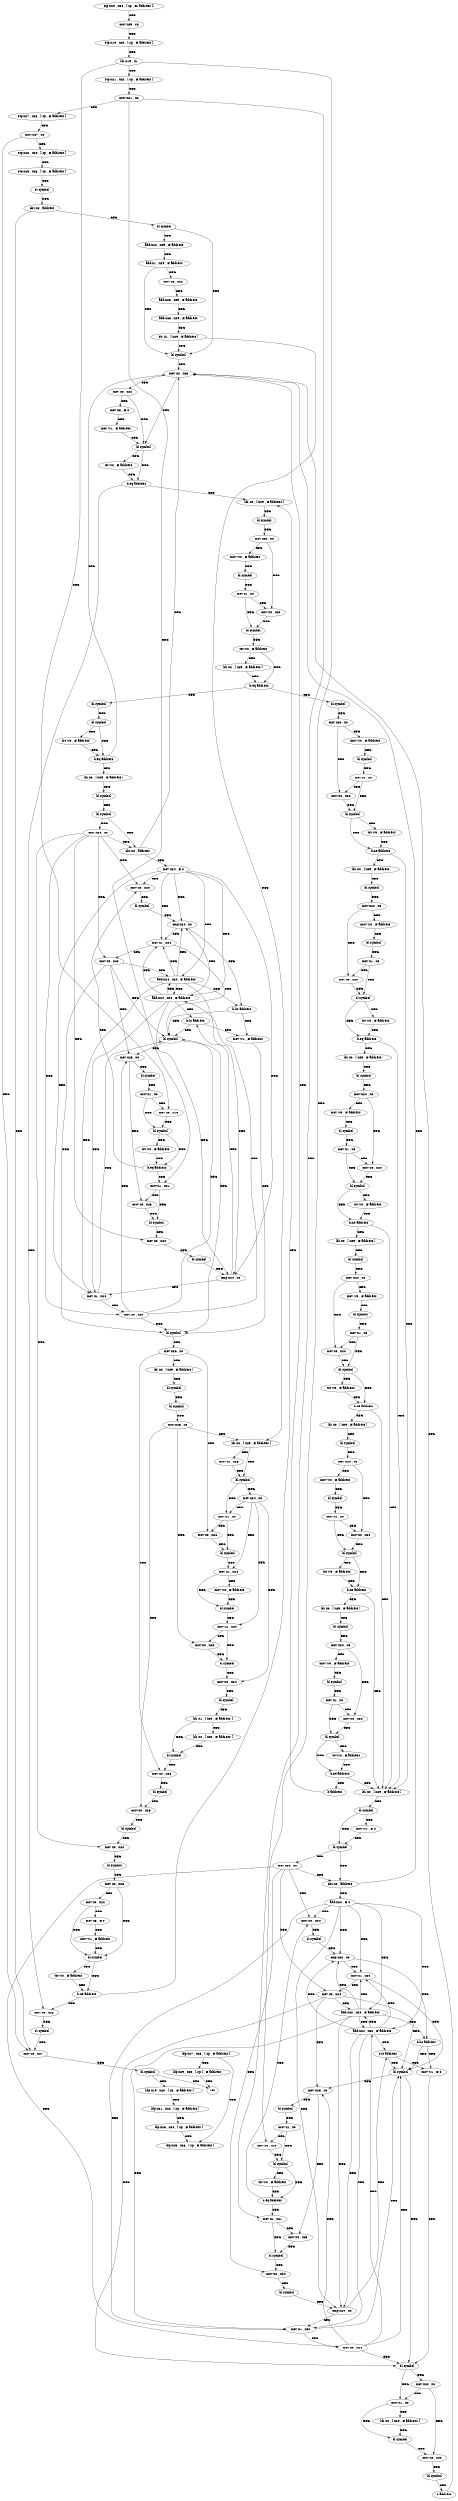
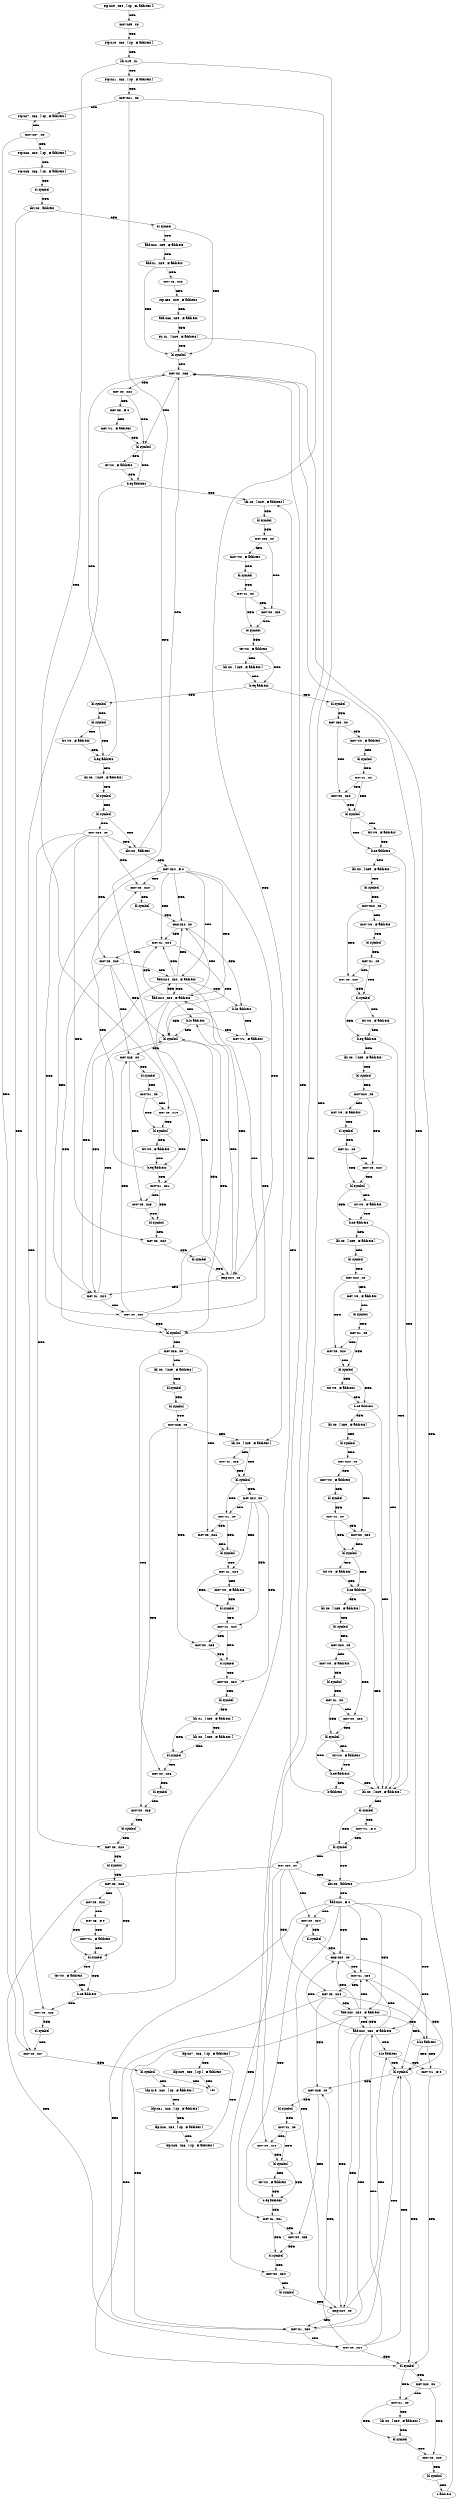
(41, 125) -> (32, 126)
(178, 300) -> (178, 300)
